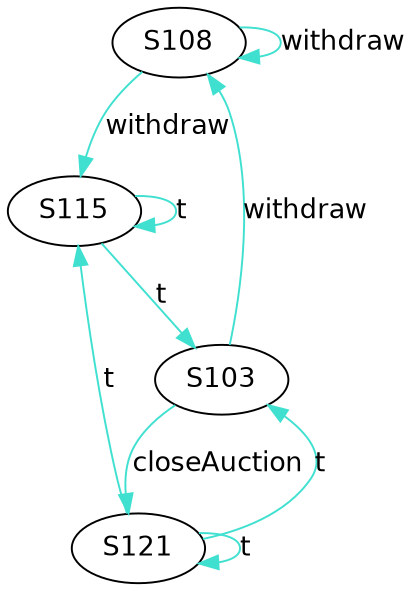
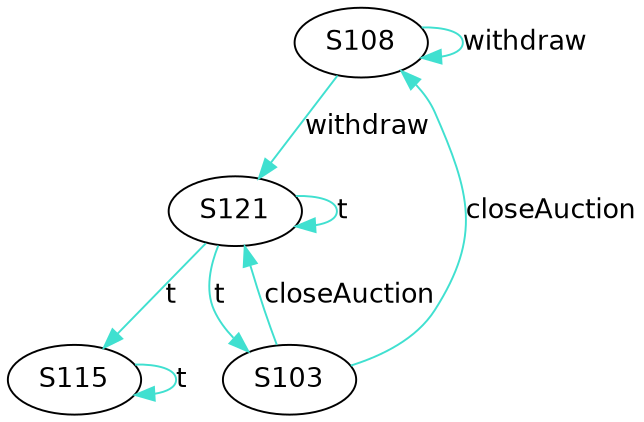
(107, 110) -> (304, 119)
(305, 211) -> (551, 211)
(142, 288) -> none
